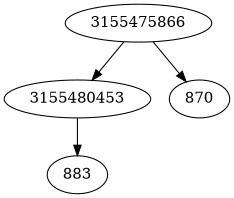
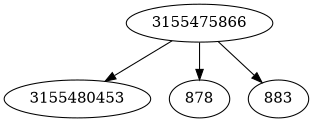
(200, 99) -> (200, 99)
(77, 132) -> (236, 58)
